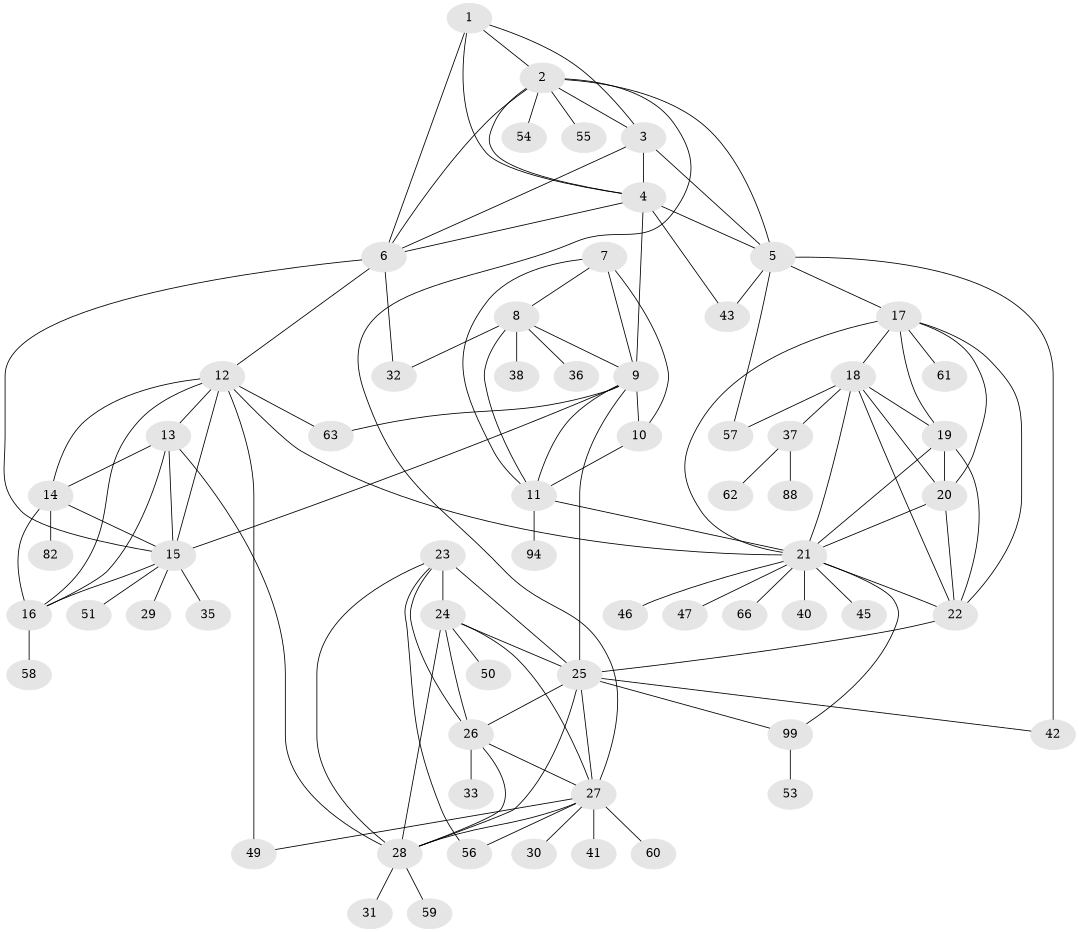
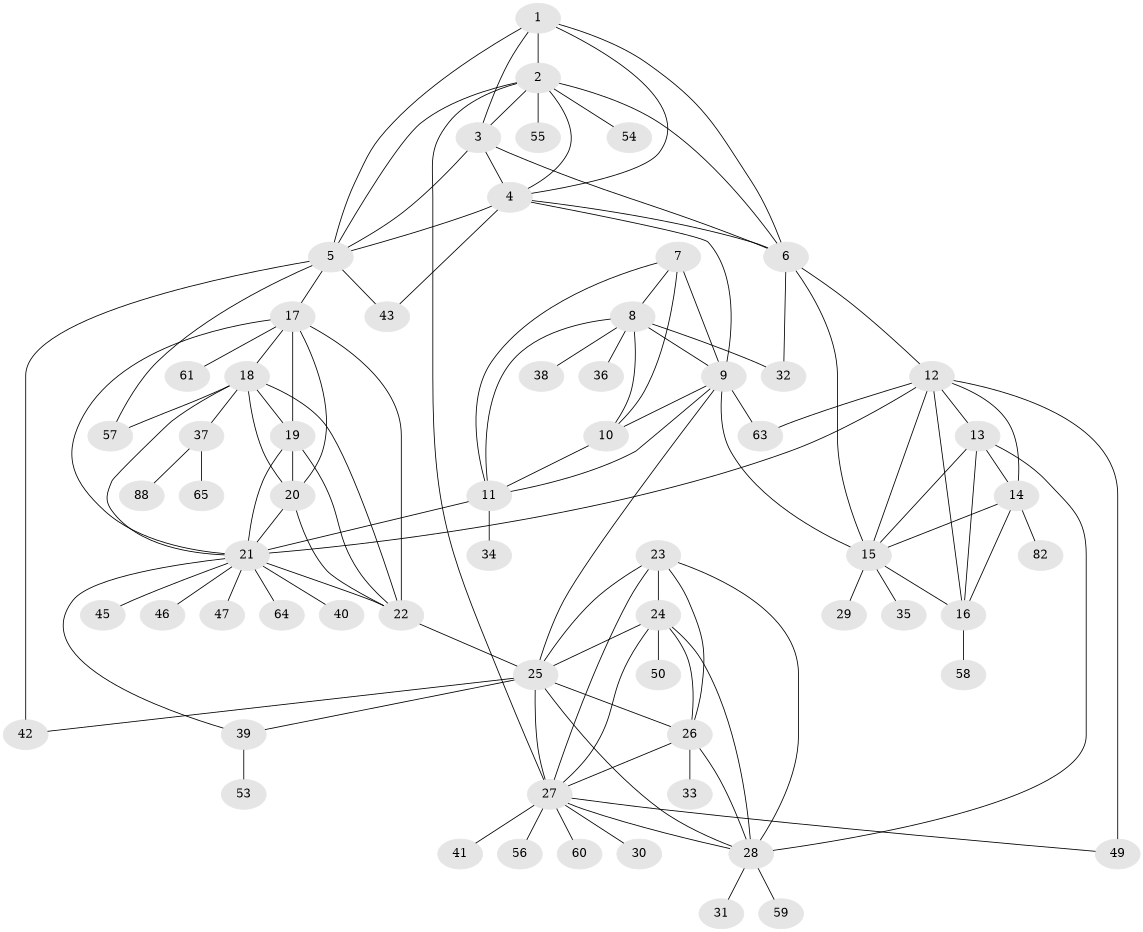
none -> (402, 114)
none -> (634, 379)
(731, 496) -> (201, 496)
(534, 556) -> (489, 556)
(89, 615) -> none
(745, 615) -> (282, 615)
(414, 705) -> (595, 672)
(790, 735) -> (244, 735)
